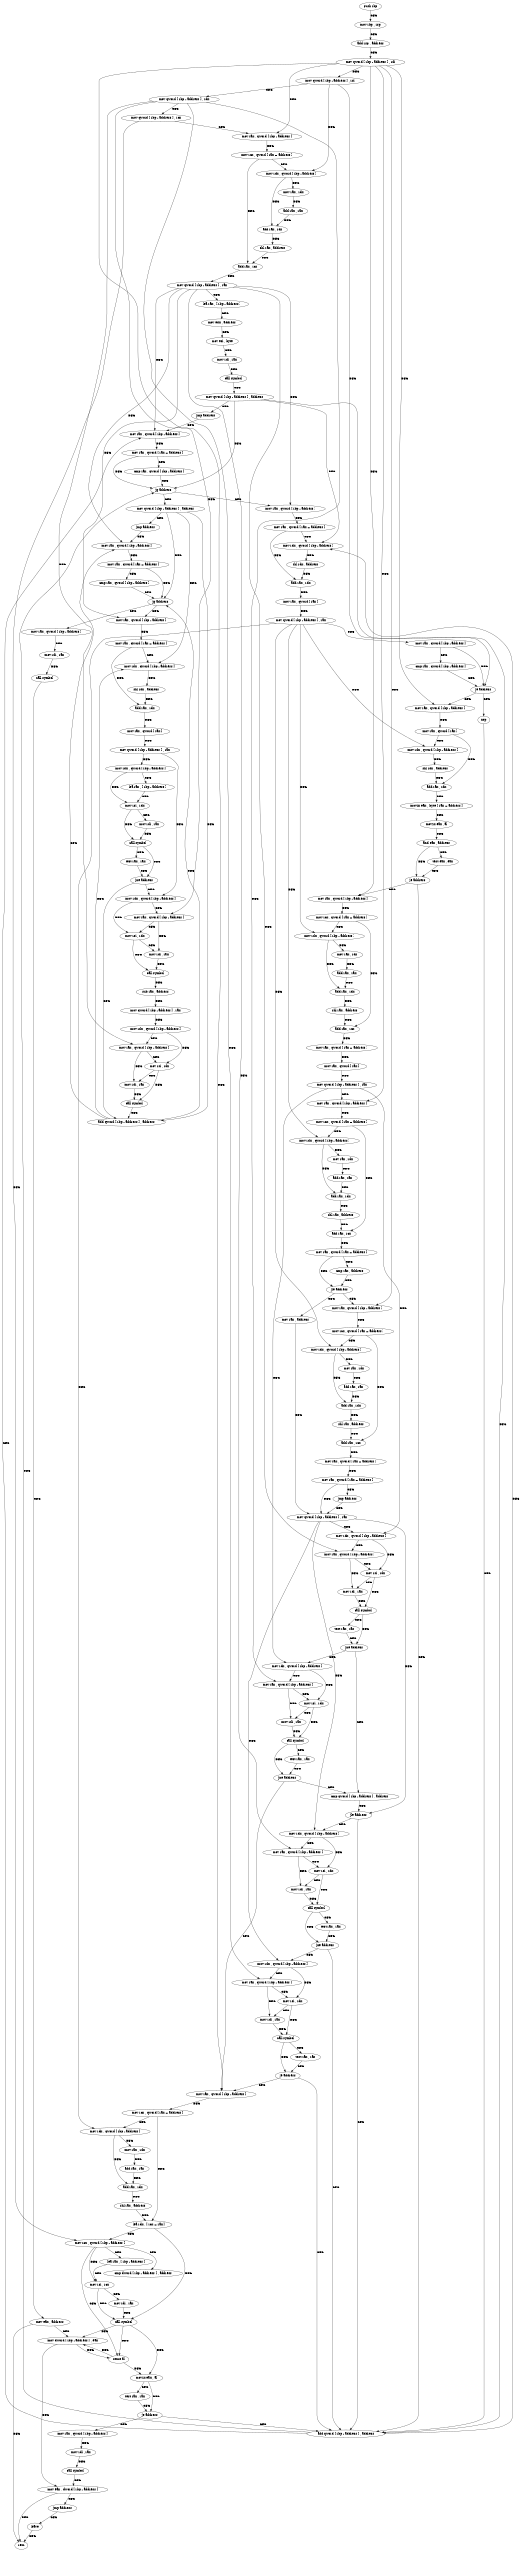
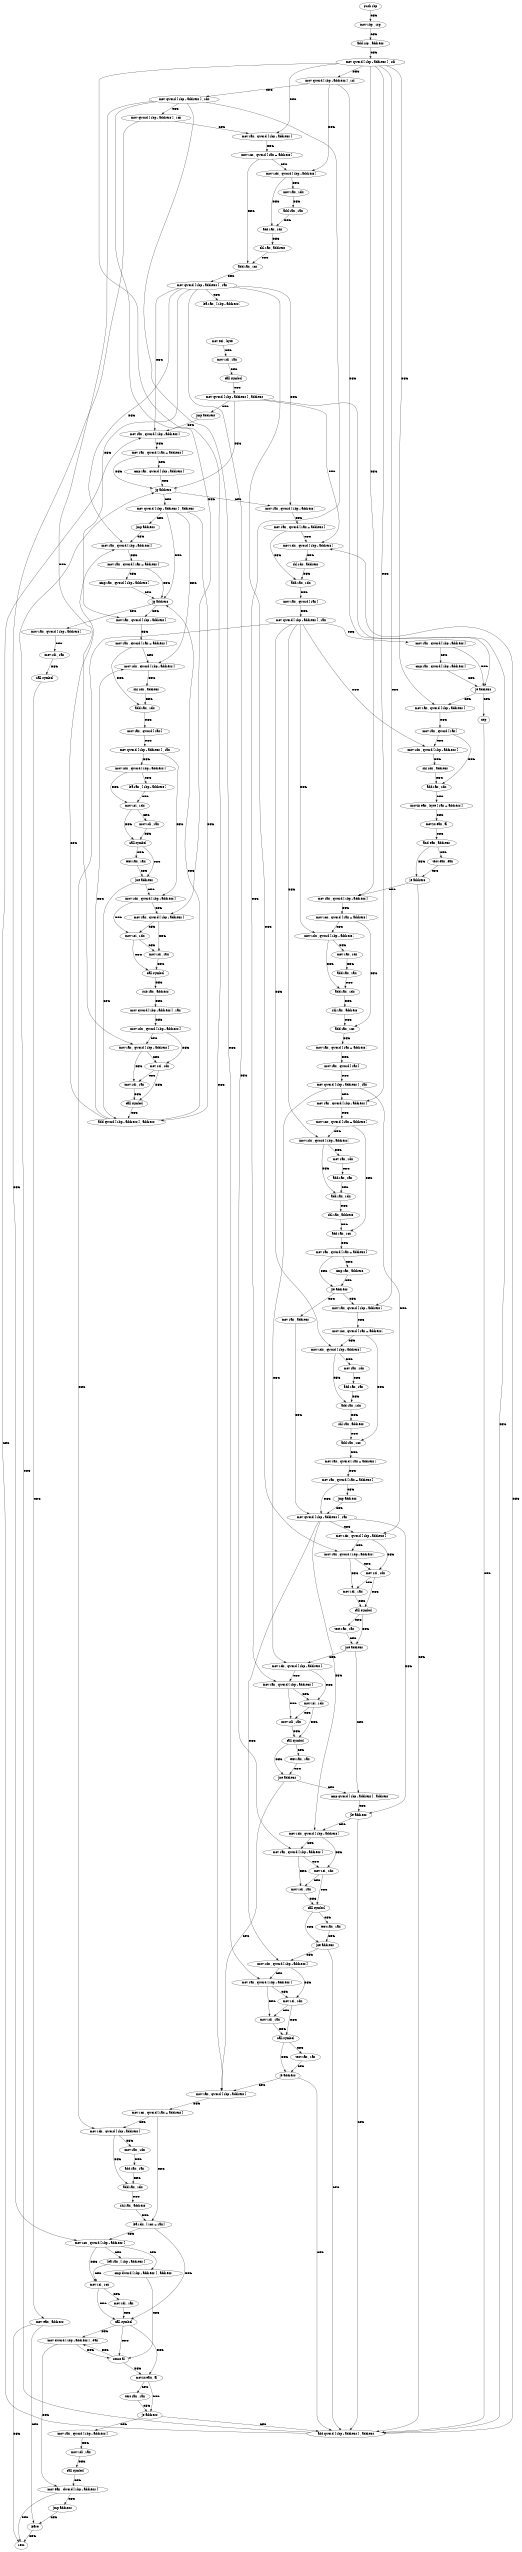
(222, 323) -> none
(87, 2302) -> (153, 2323)
(60, 2331) -> (32, 2421)
